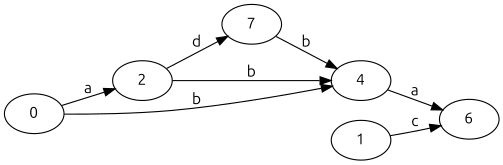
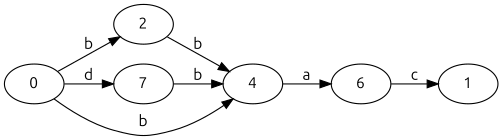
(192, 55) -> (83, 84)
(88, 89) -> (89, 45)
(410, 132) -> (409, 84)
